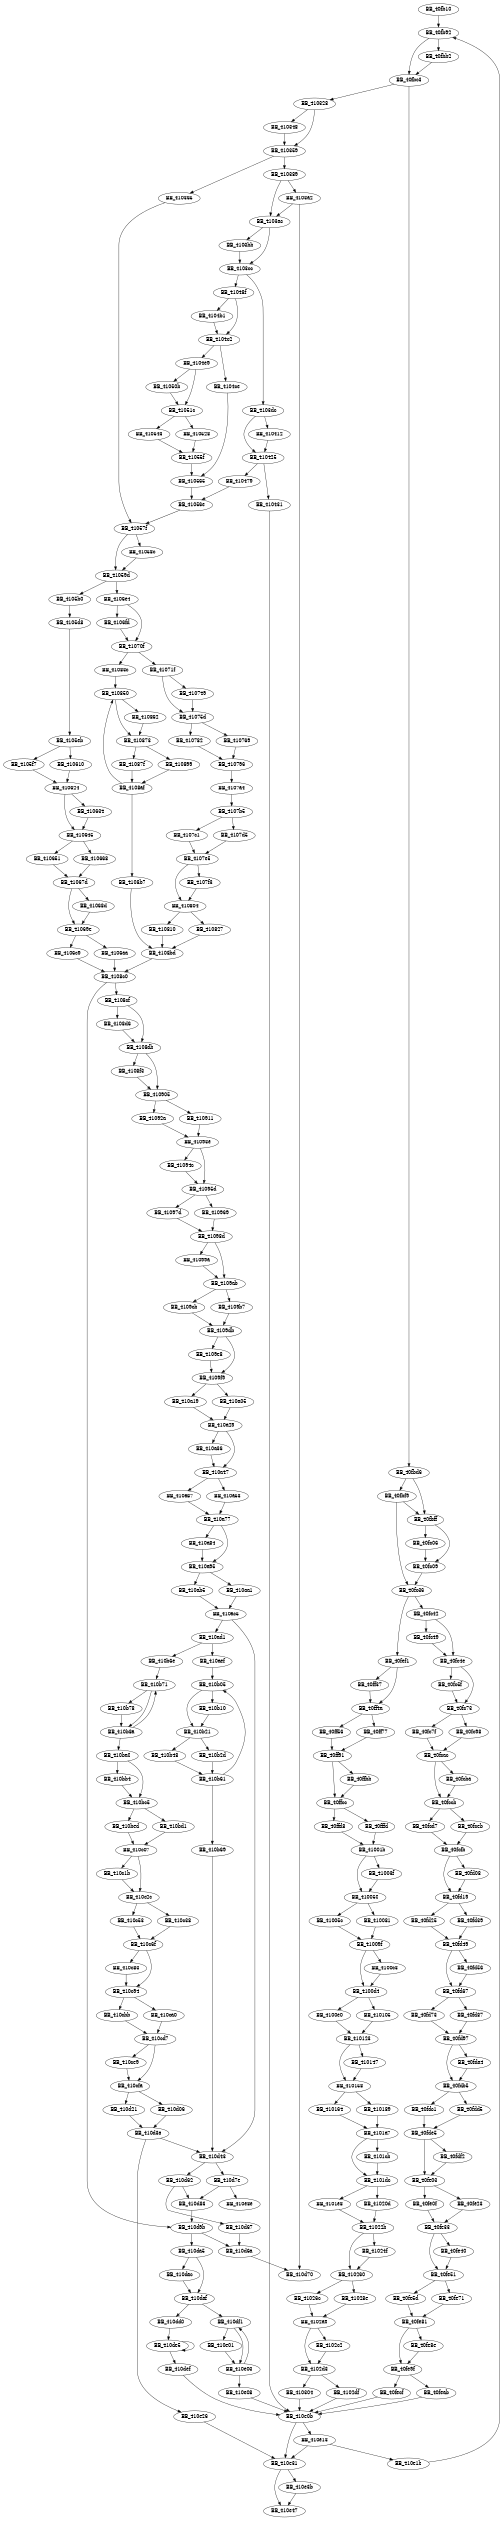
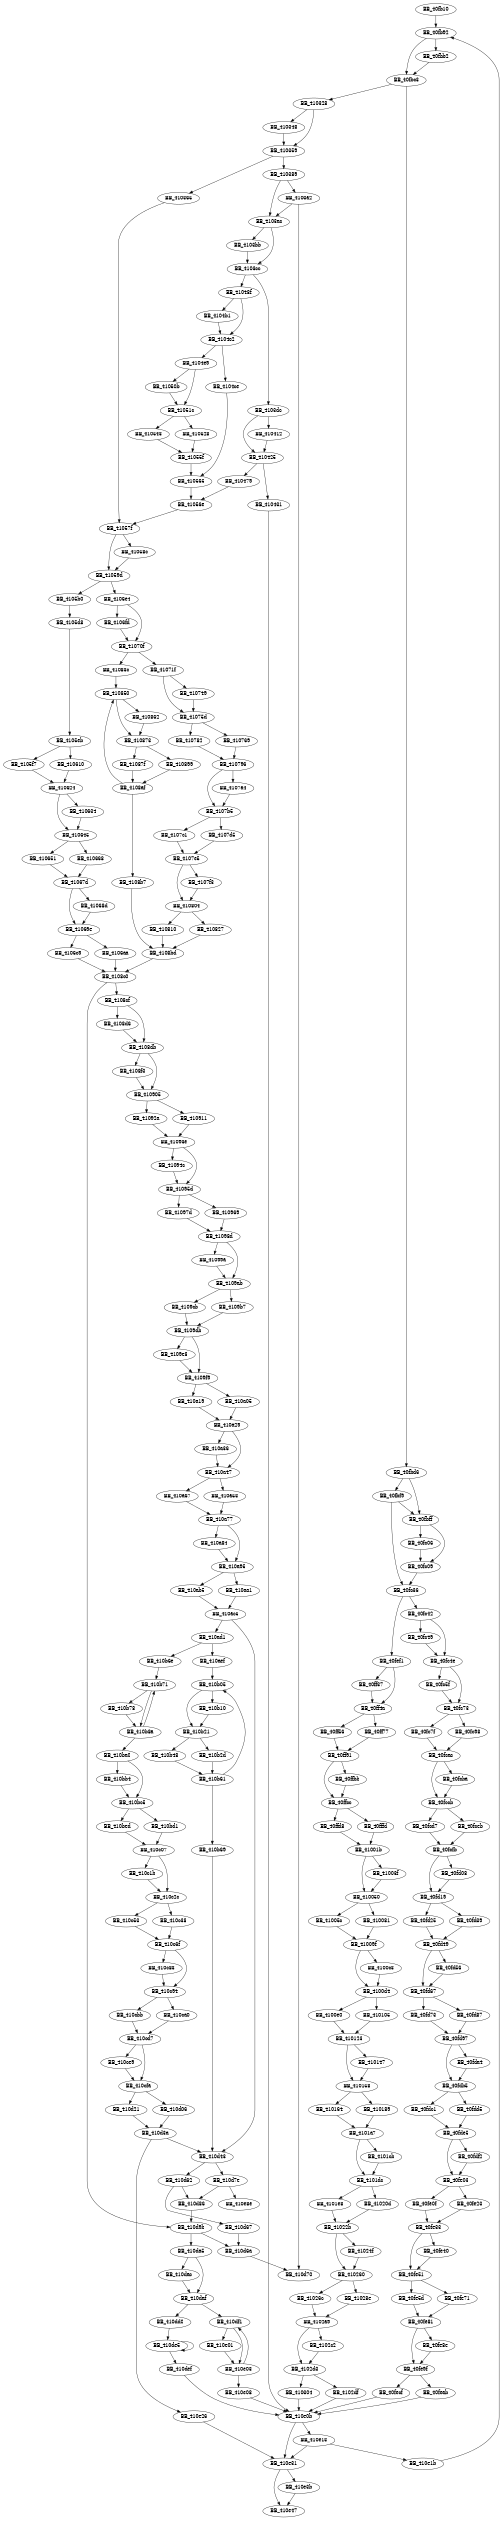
none -> (208, 784)
